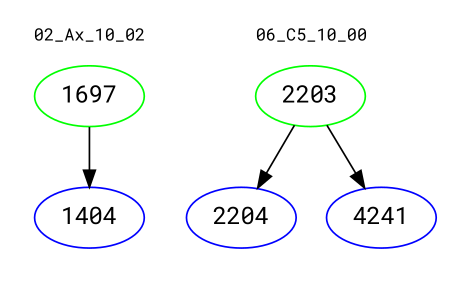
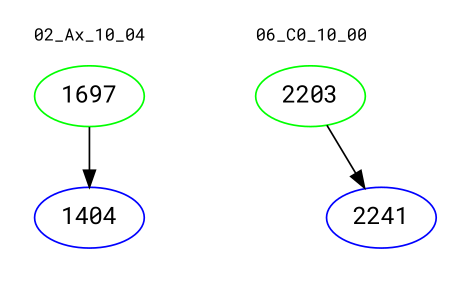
(90, 36) -> (90, 36)
(312, 36) -> (312, 36)
(241, 218) -> none
(381, 218) -> (381, 218)
